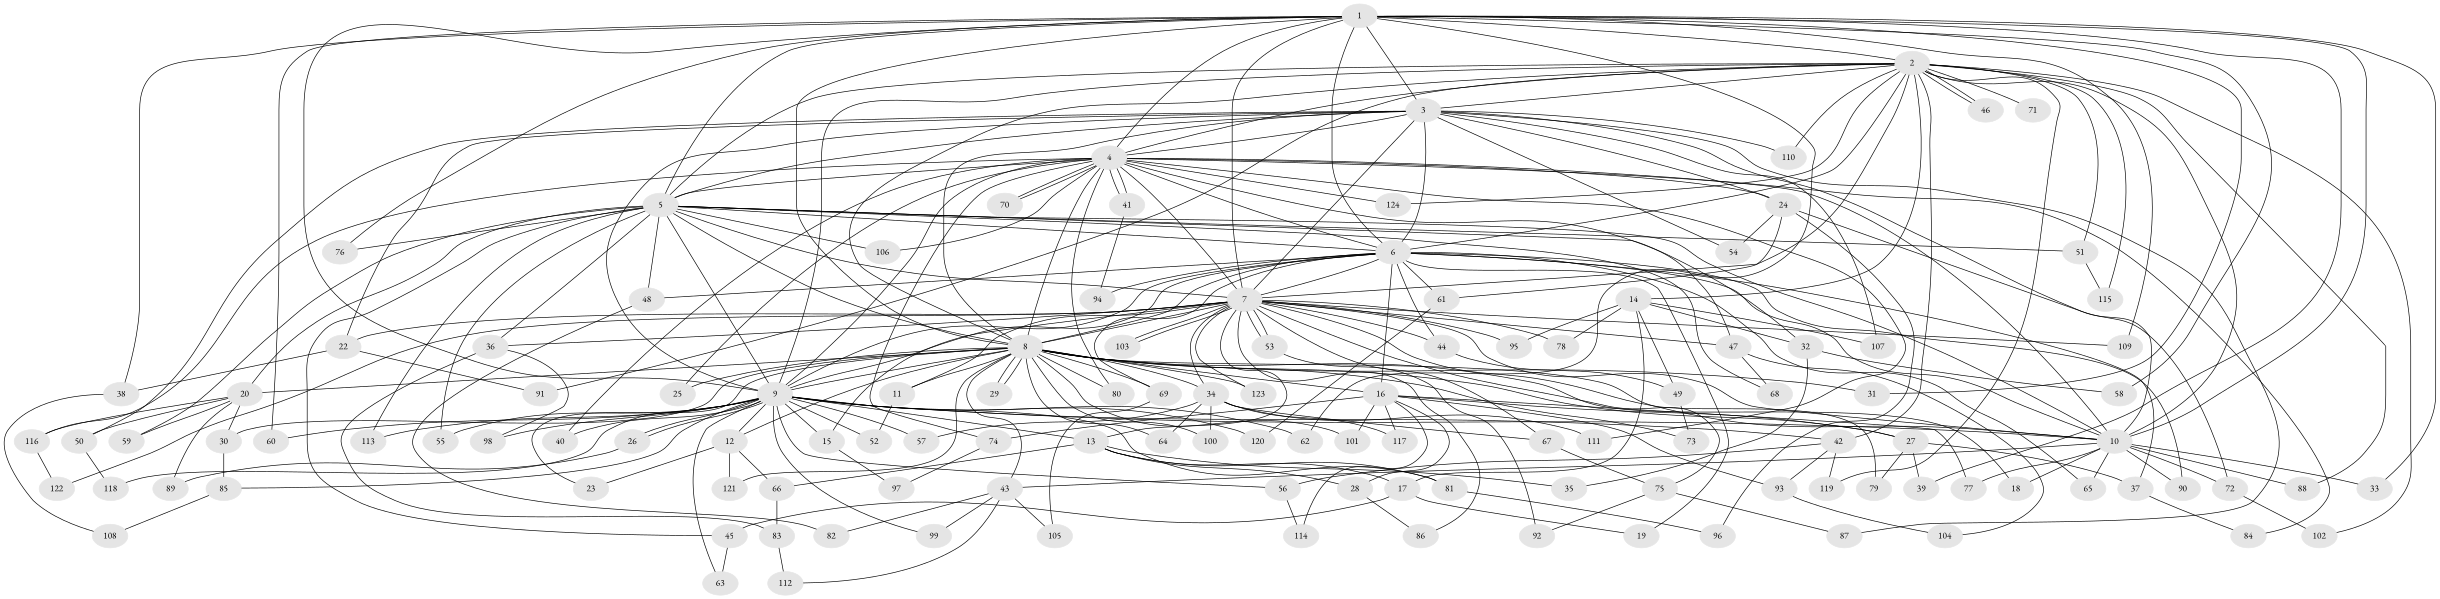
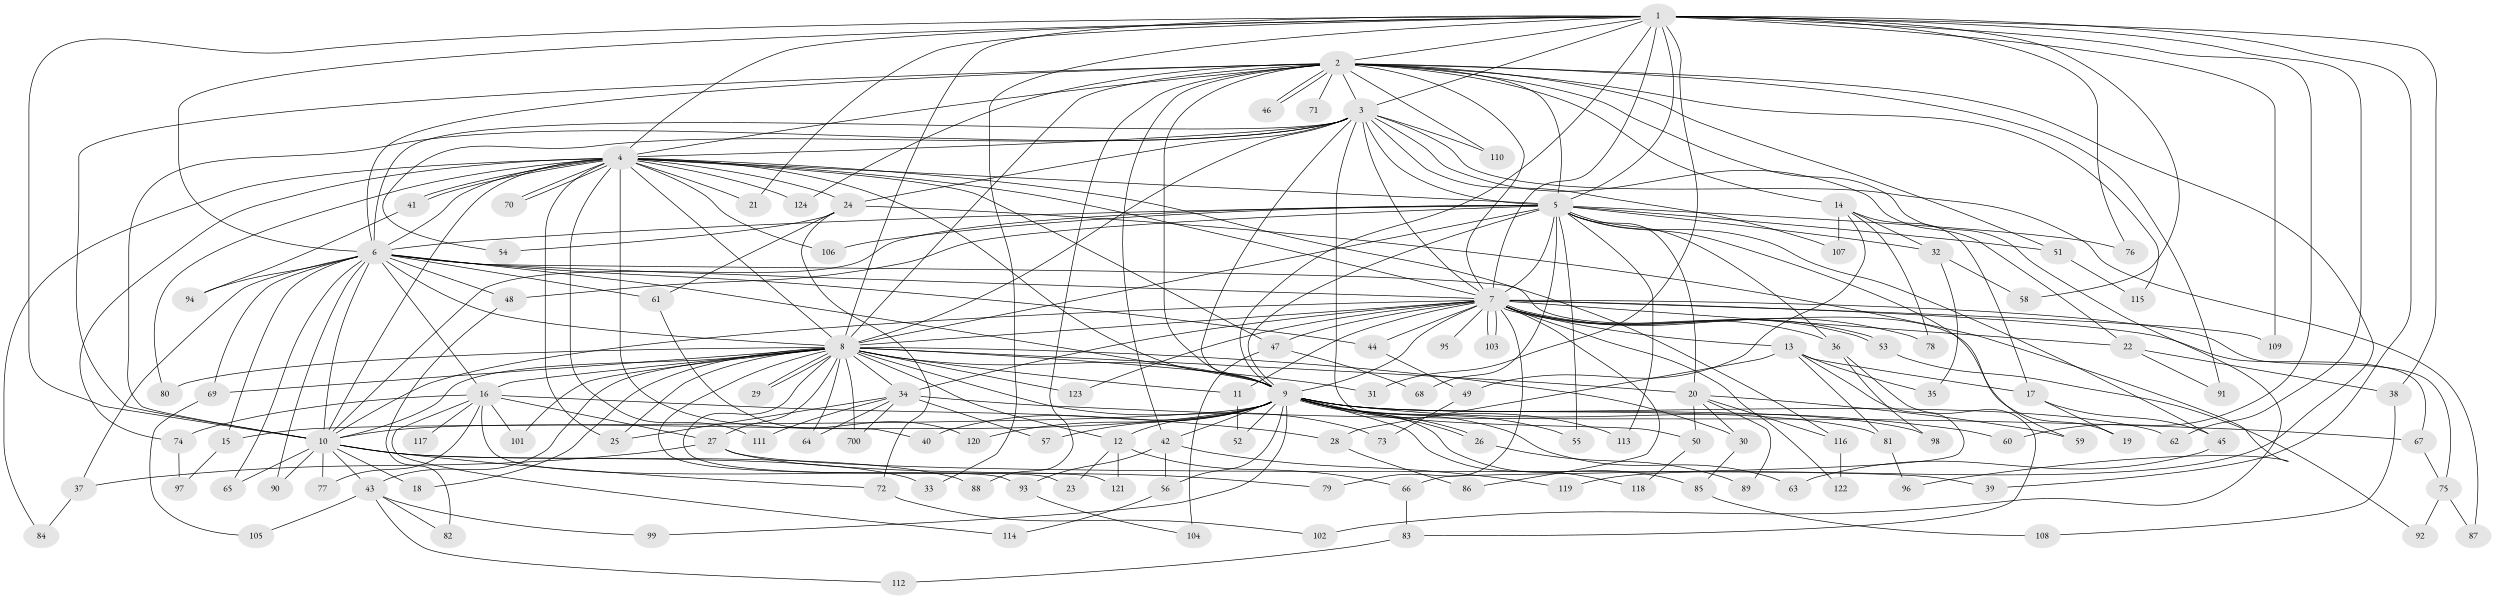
none -> (754, 205)
(1566, 324) -> none
(933, 417) -> none
(1305, 418) -> (772, 416)
(1210, 441) -> (854, 441)
